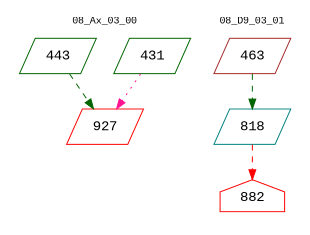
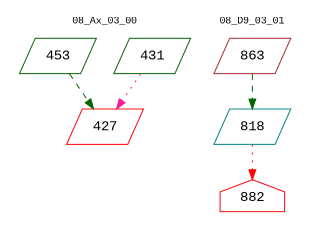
(58, 56) -> (58, 56)
(252, 56) -> (252, 56)
(105, 127) -> (105, 127)
(252, 157) -> (252, 157)
